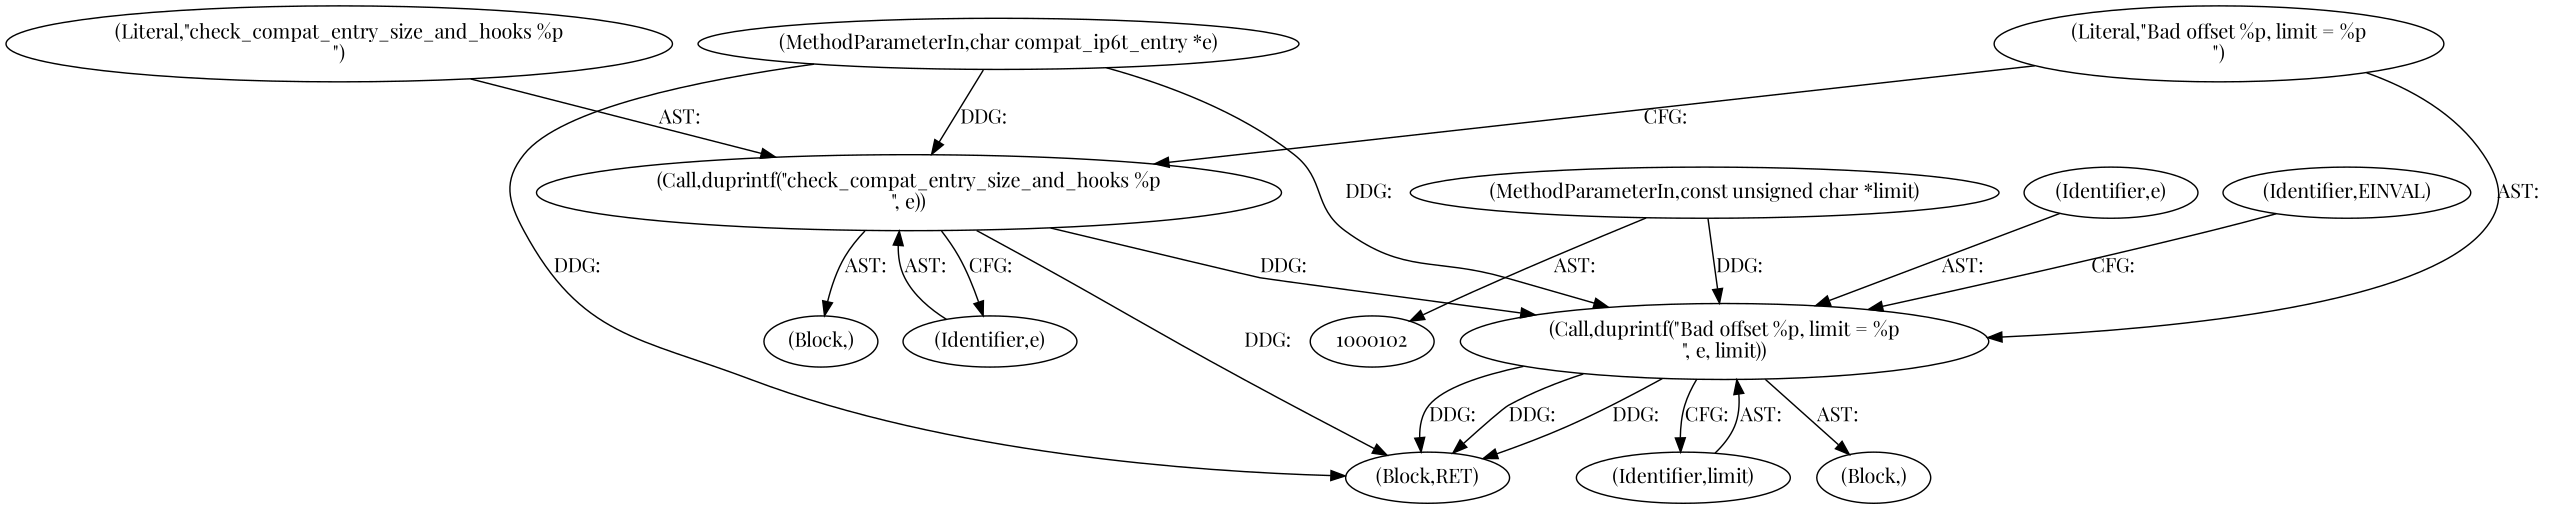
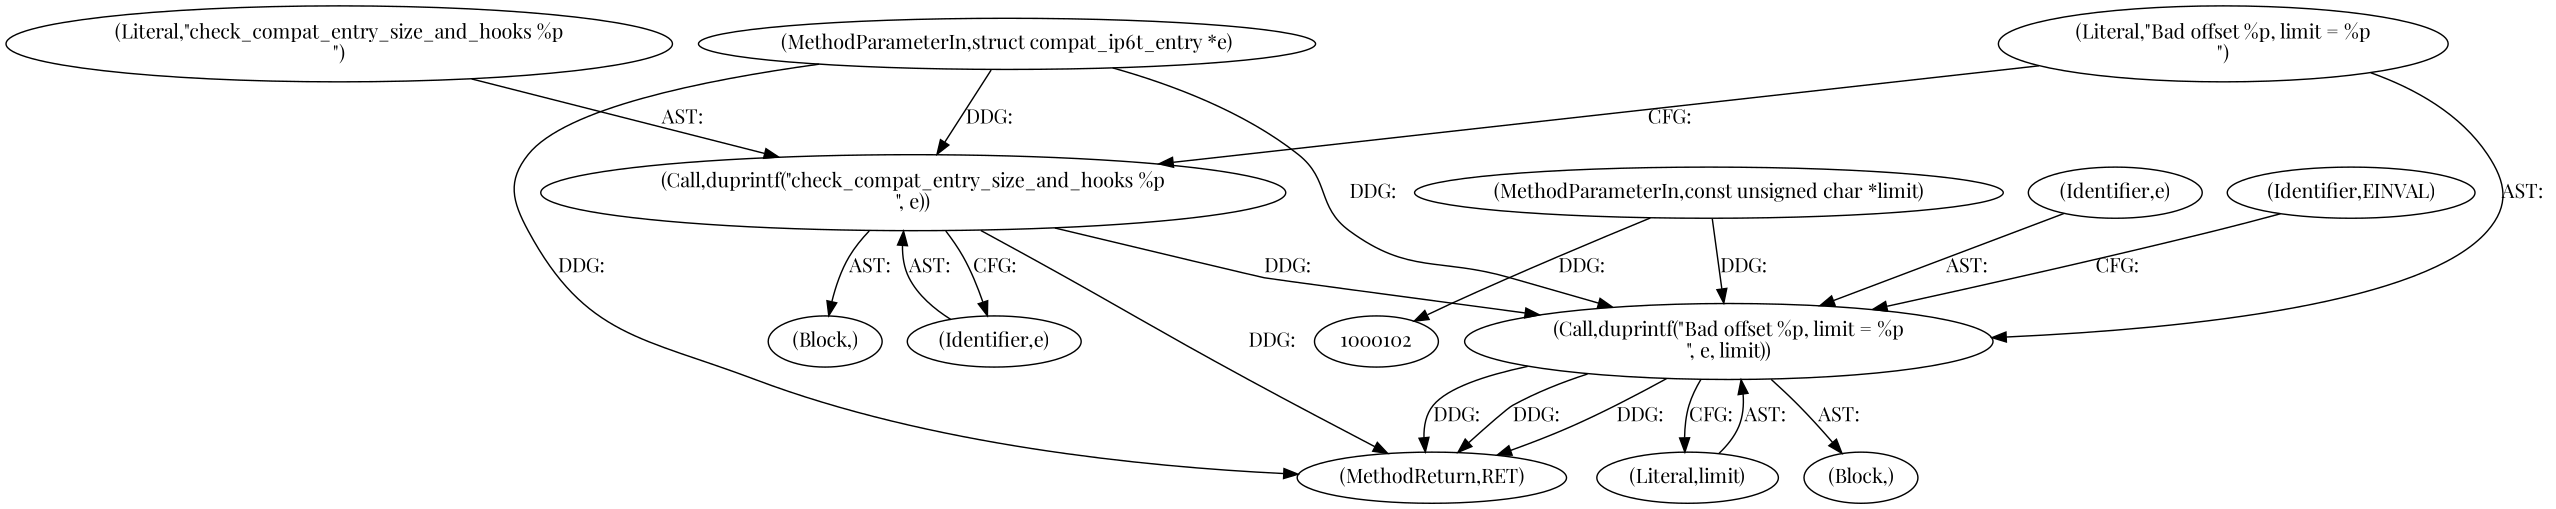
(999, 44) -> (1007, 44)
(1578, 267) -> (1585, 267)
(1428, 478) -> (1432, 478)
(1683, 478) -> (1688, 478)
